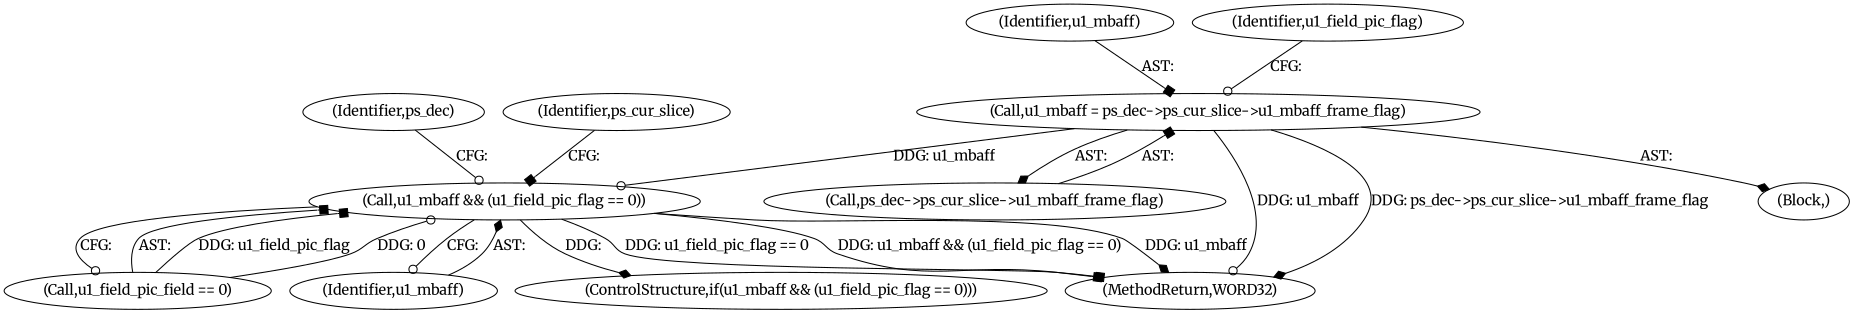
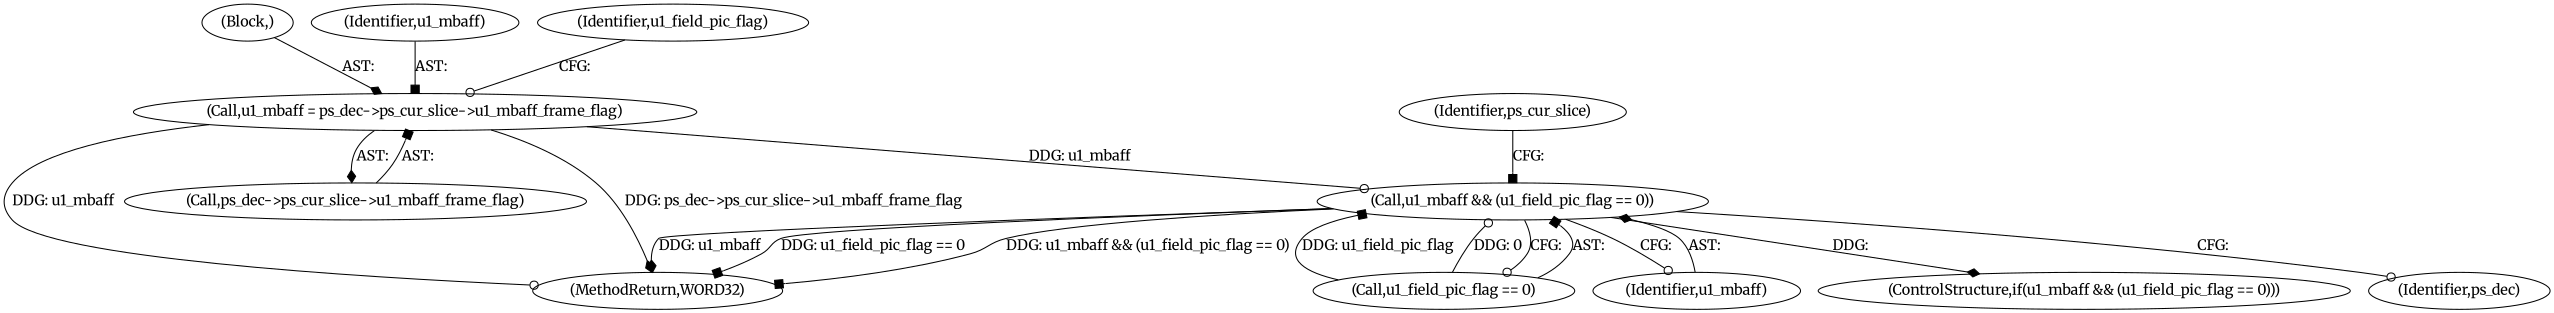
(1560, 151) -> (322, 63)
(445, 154) -> (2032, 238)
(138, 291) -> (1444, 291)
